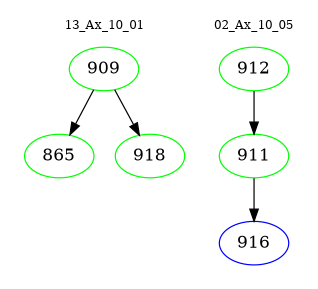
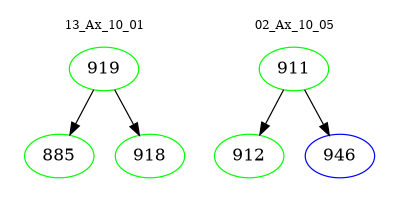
(104, 69) -> (104, 69)
(254, 107) -> (275, 107)
(59, 156) -> (59, 156)
(254, 243) -> (340, 156)
